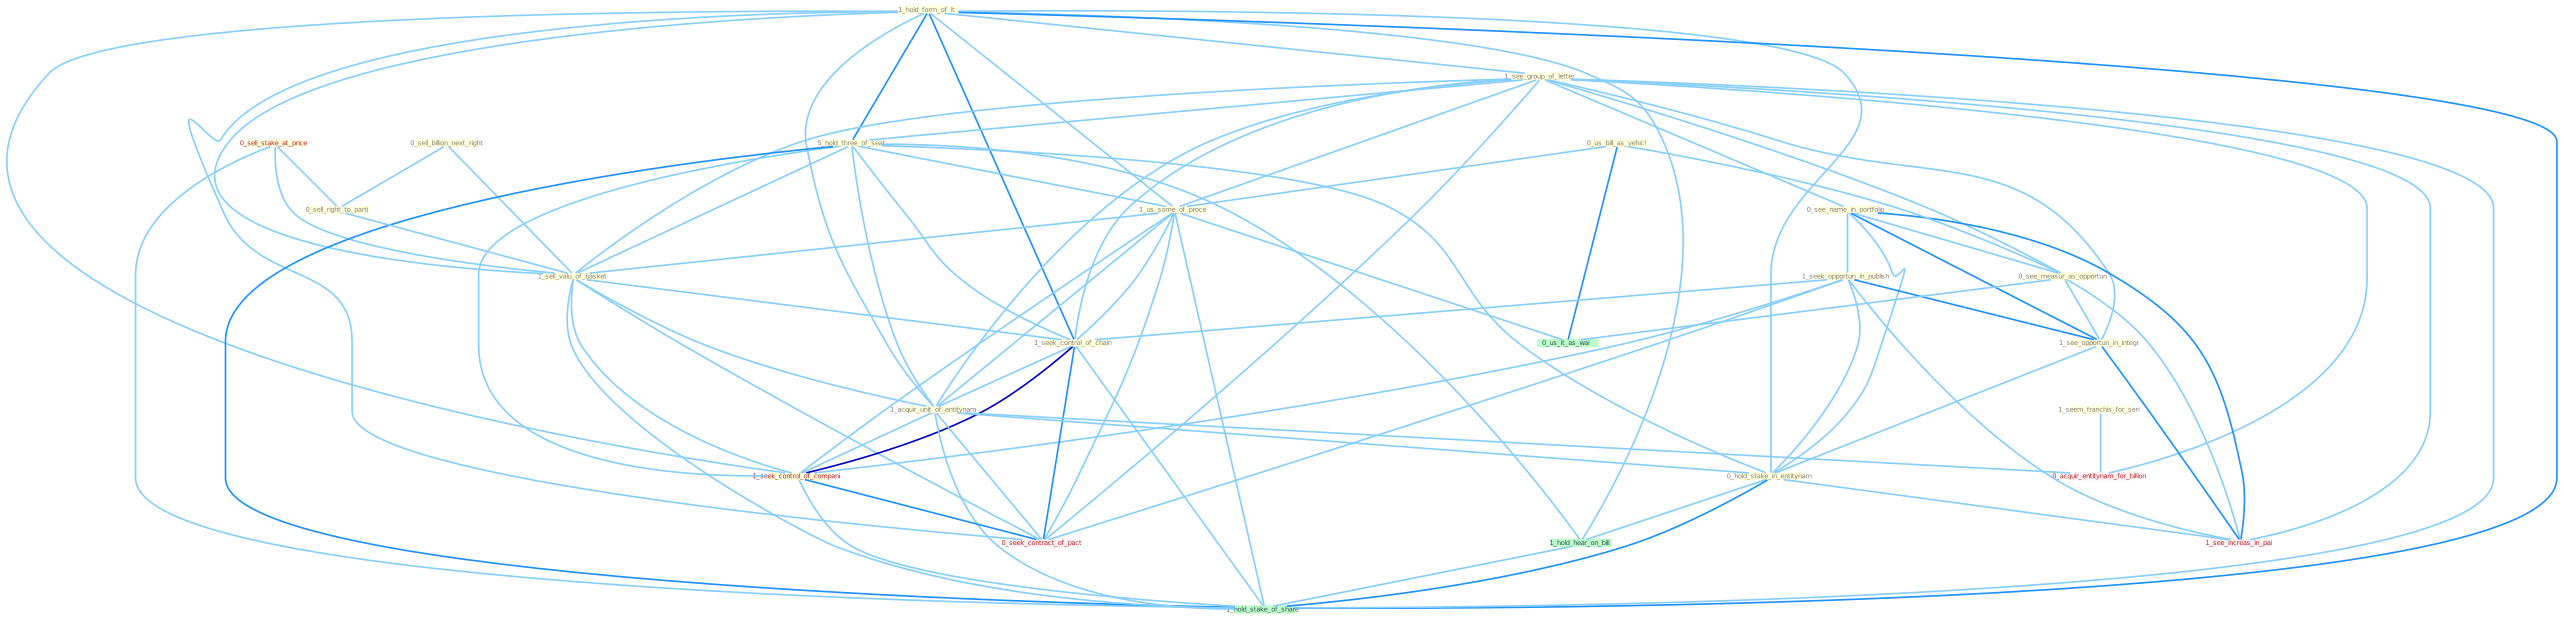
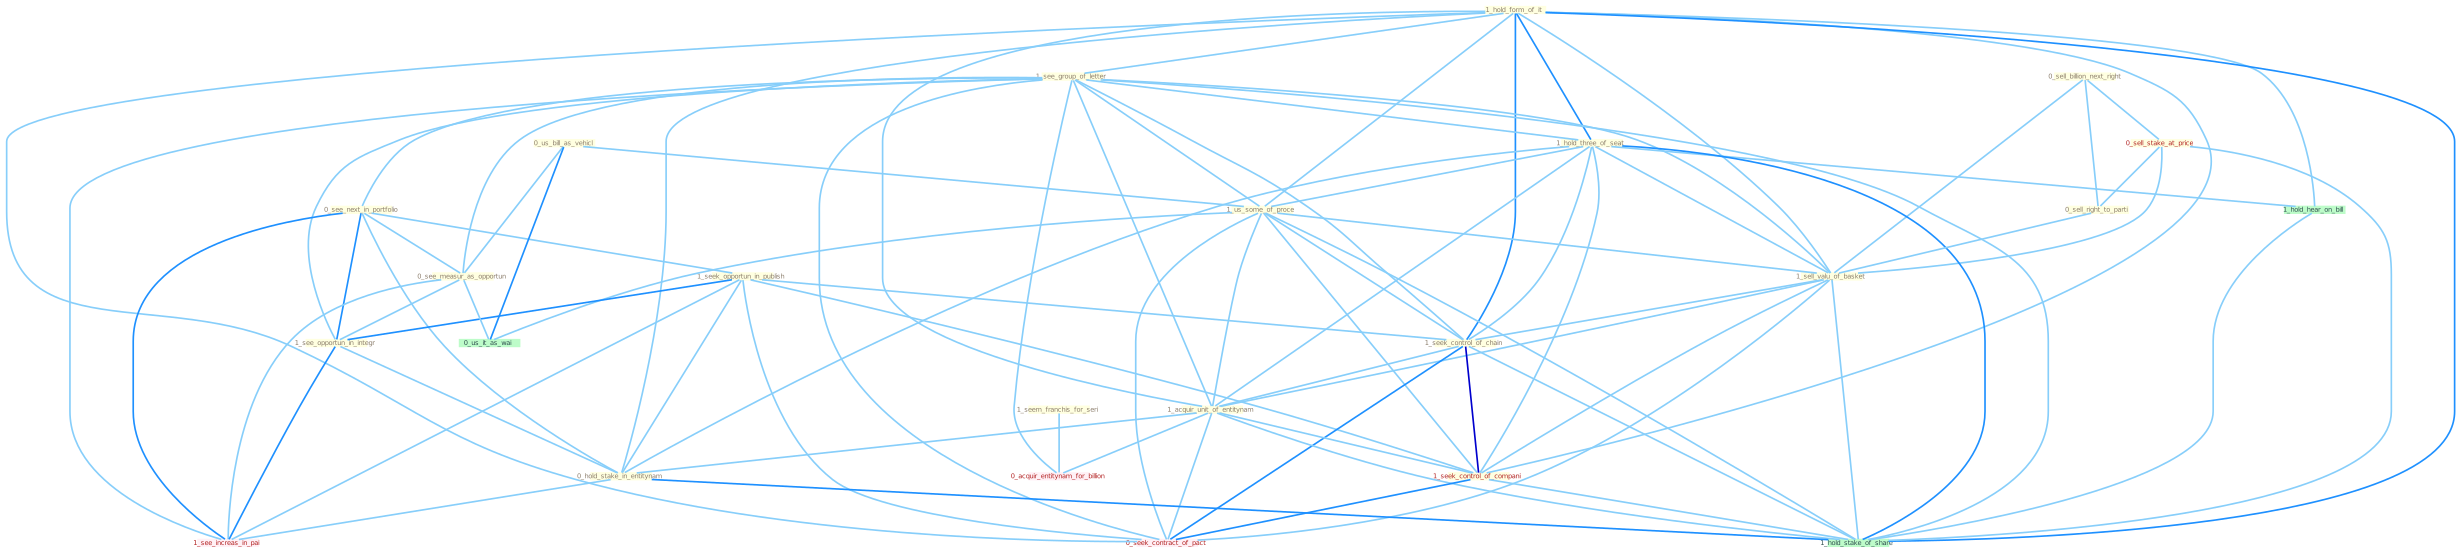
none -> (2123, 110)
(852, 143) -> (1592, 143)
(1847, 210) -> (361, 210)
(1676, 510) -> none
